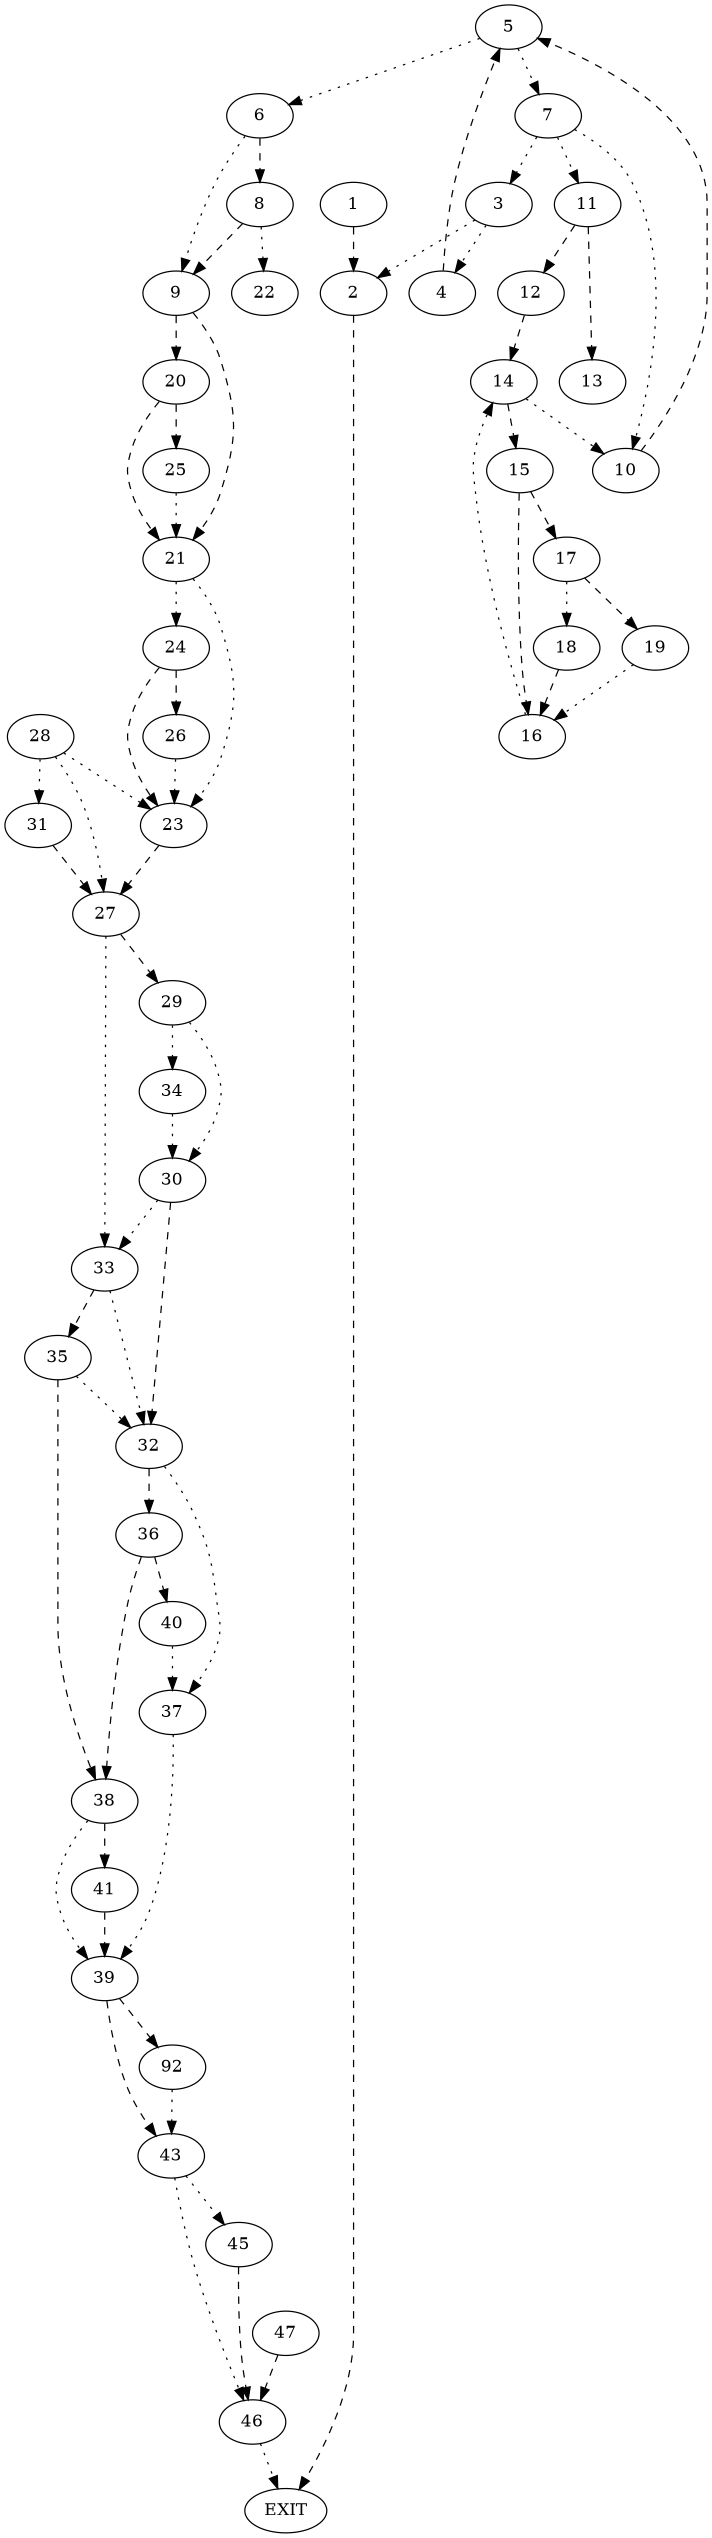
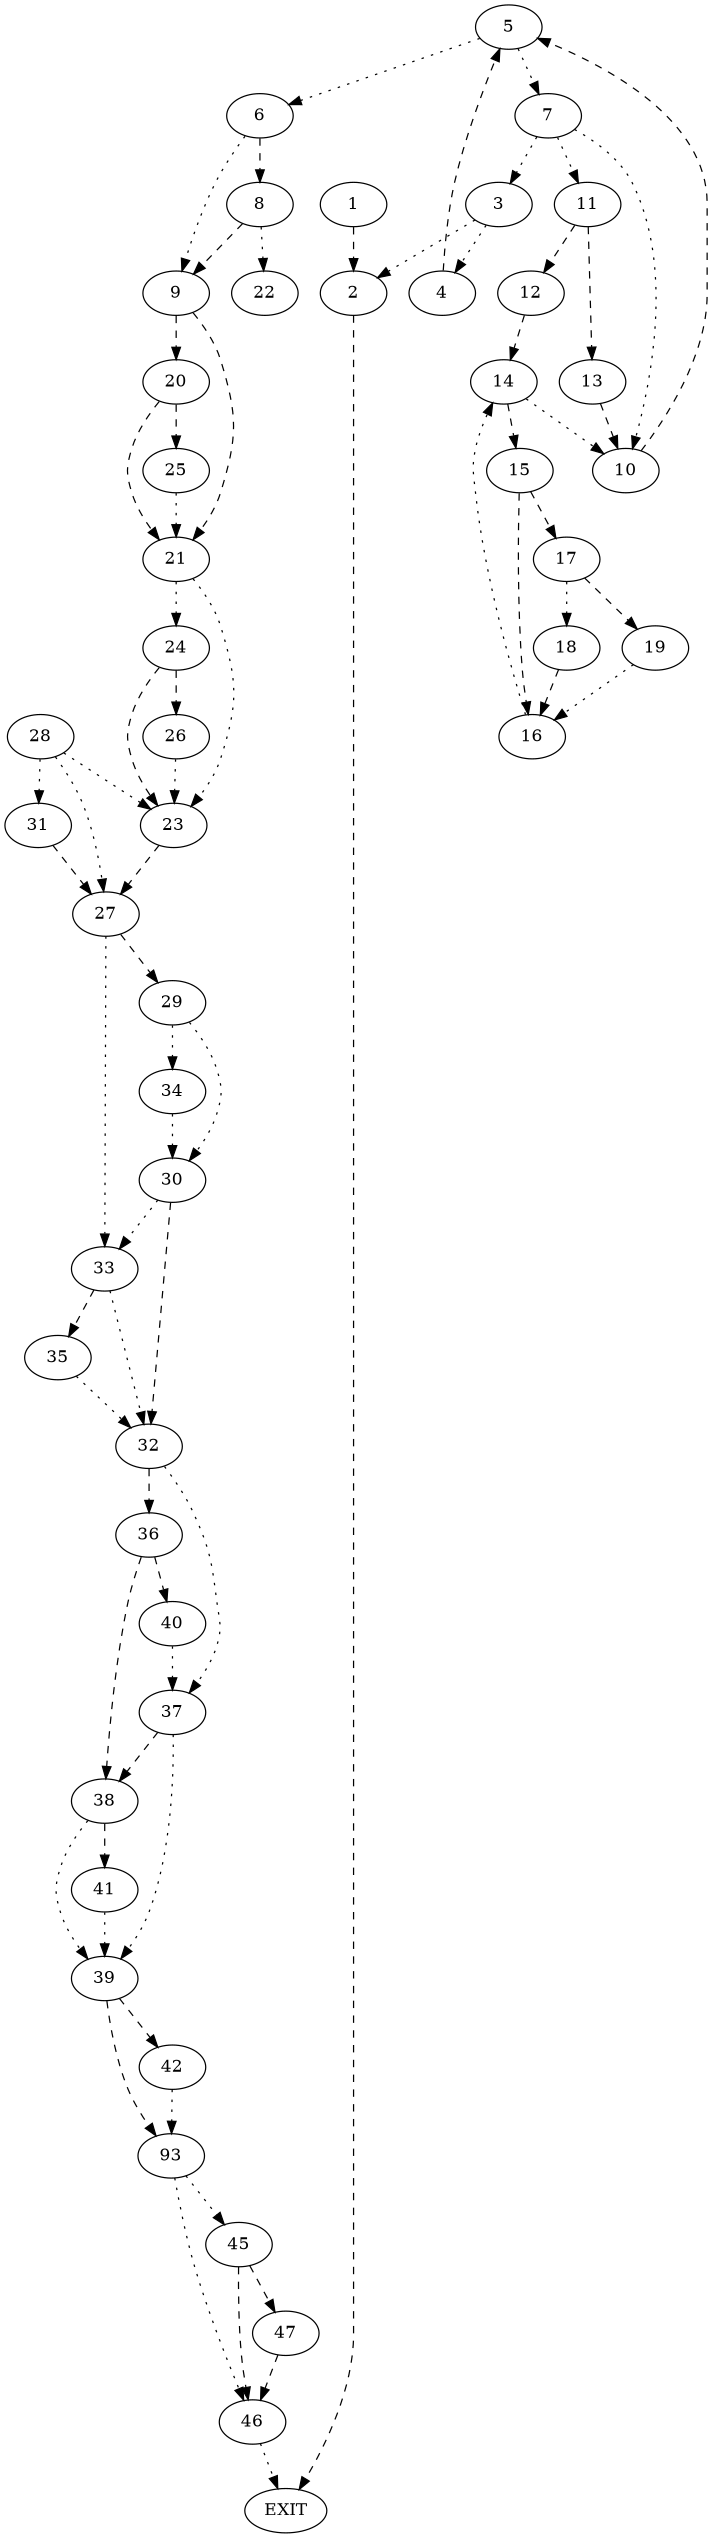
none -> (607, 420)
(58, 1576) -> (142, 1752)
(105, 1928) -> (105, 1928)
(172, 2067) -> (172, 2067)
(171, 2156) -> (171, 2156)
none -> (259, 2283)
